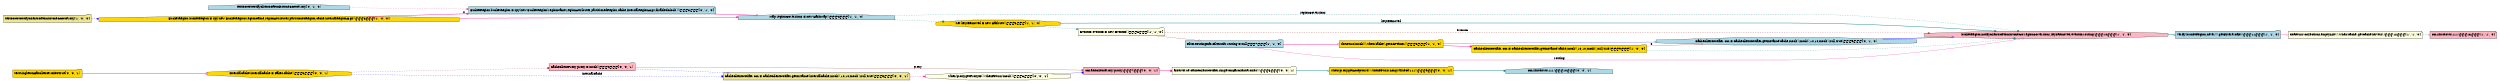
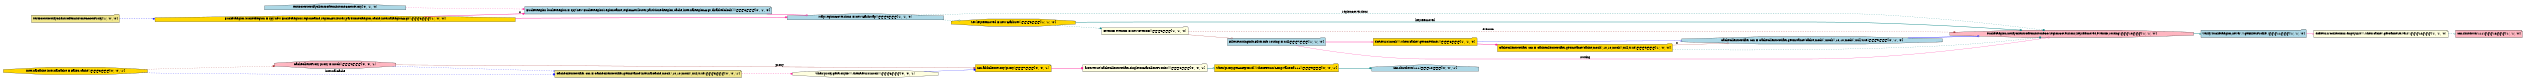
(918, 21) -> (950, 20)
(592, 67) -> (335, 65)
(1121, 71) -> (1013, 68)
(47, 74) -> none
